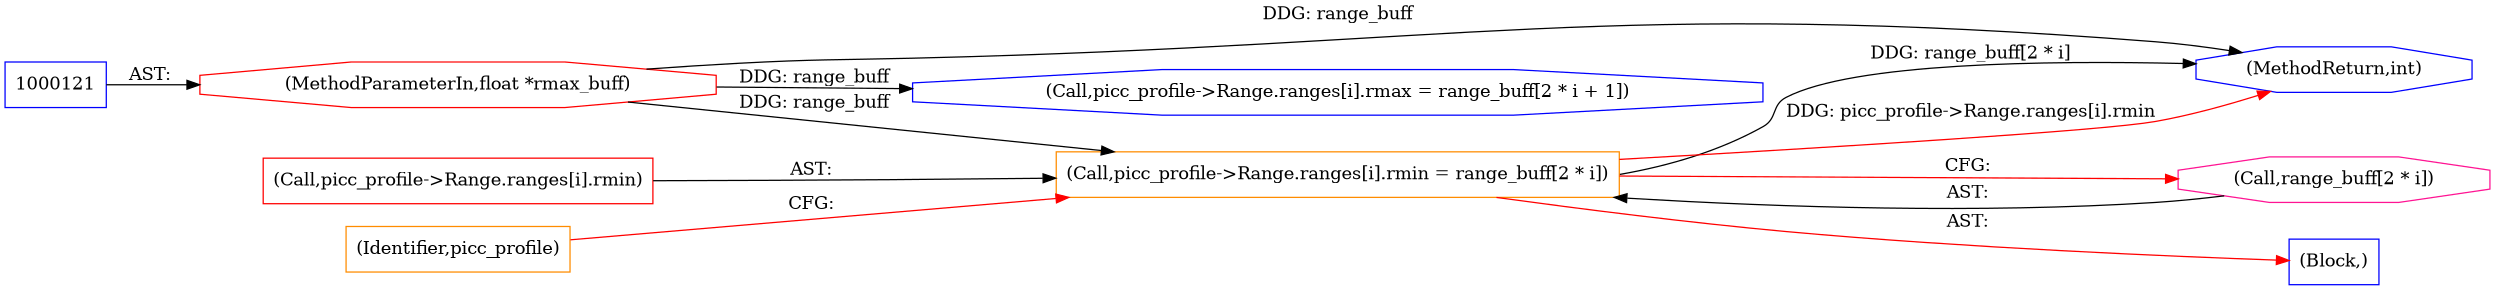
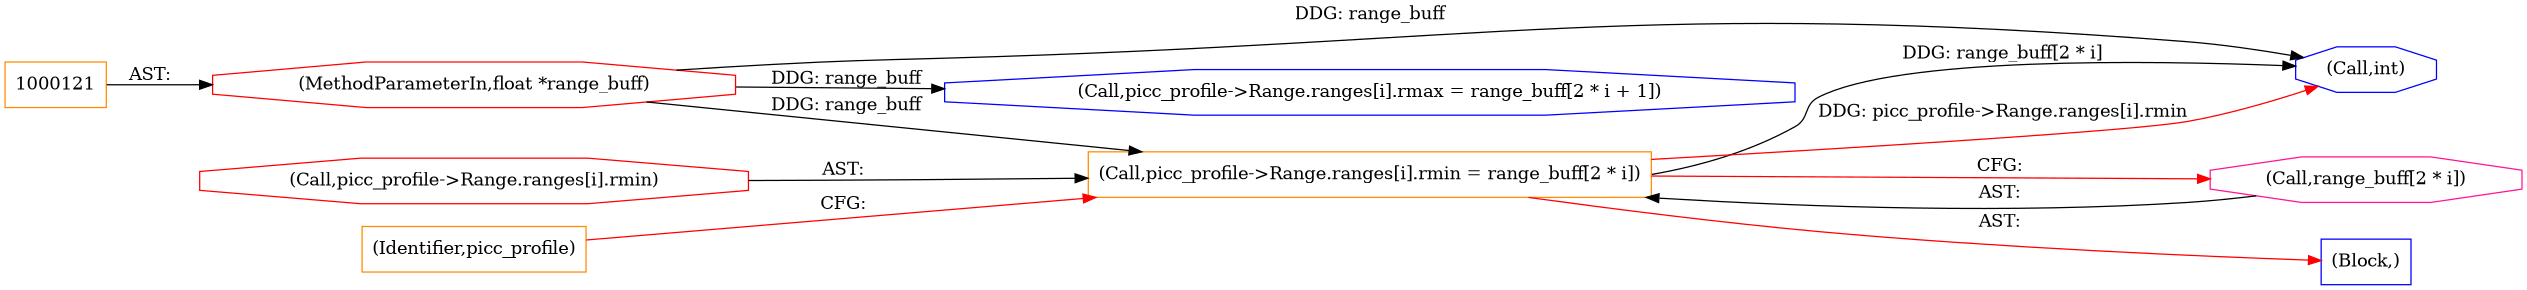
(2334, 70) -> (2366, 70)
(56, 85) -> (56, 85)
(458, 85) -> (474, 85)
(458, 181) -> (474, 181)
